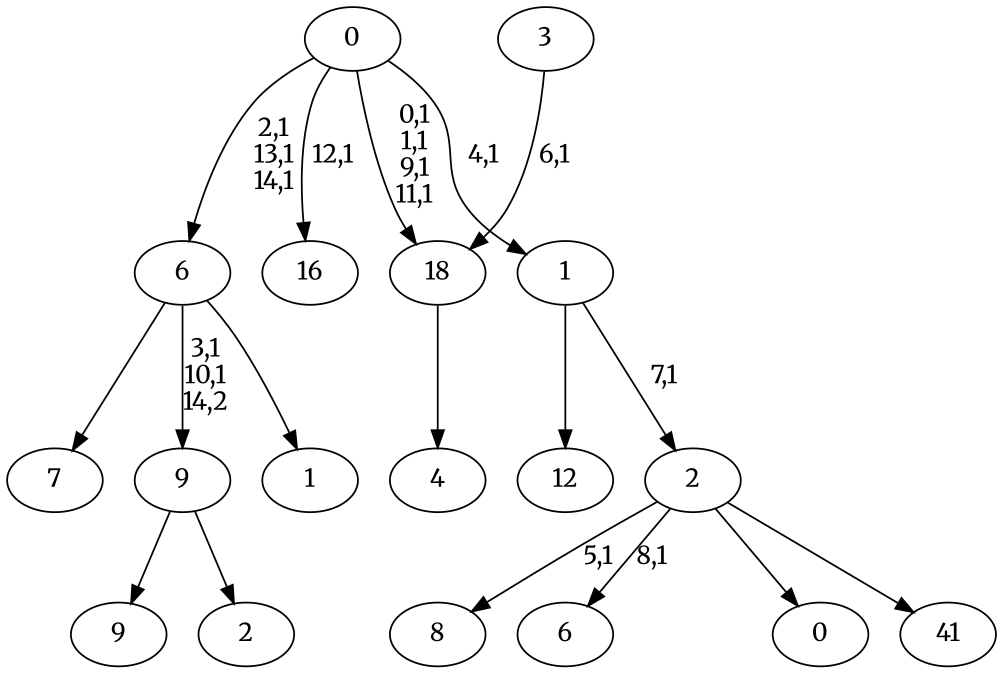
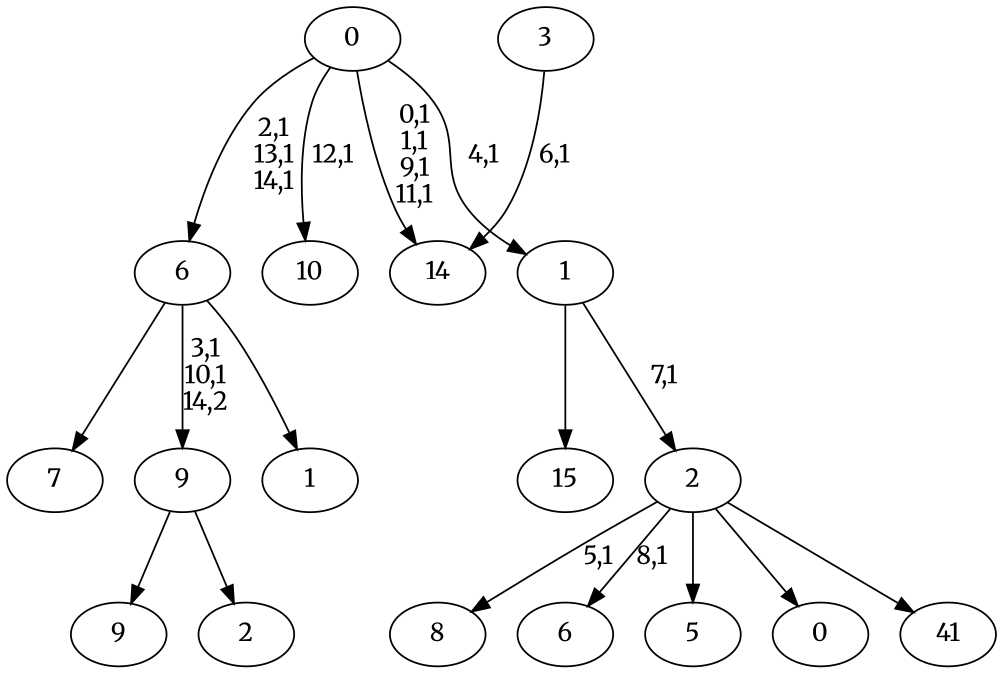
(310, 273) -> (310, 273)
(438, 273) -> (438, 273)
(438, 480) -> none
(565, 480) -> (565, 480)
none -> (693, 634)
